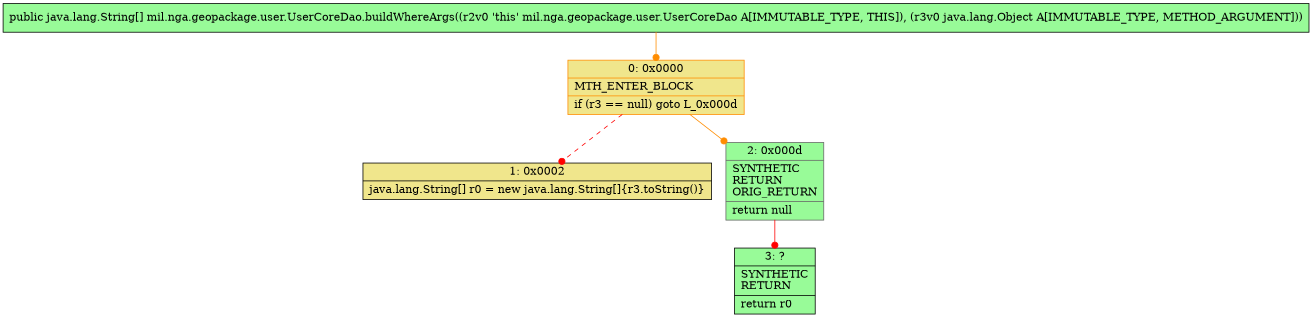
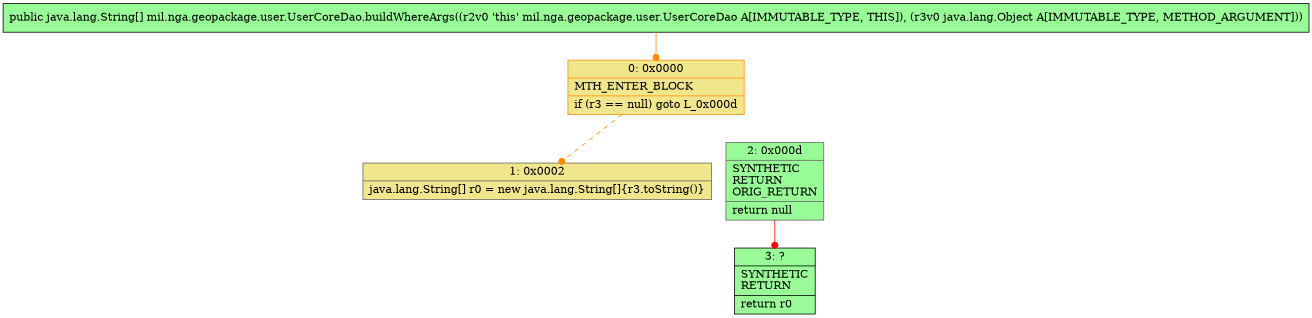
(706, 127) -> none
(593, 137) -> (593, 137)
(537, 181) -> (537, 181)
